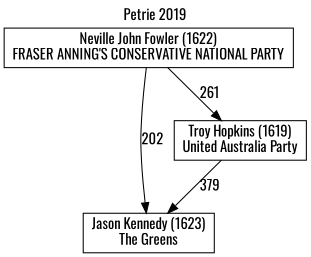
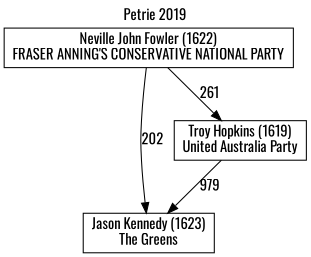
(210, 187) -> (210, 187)
